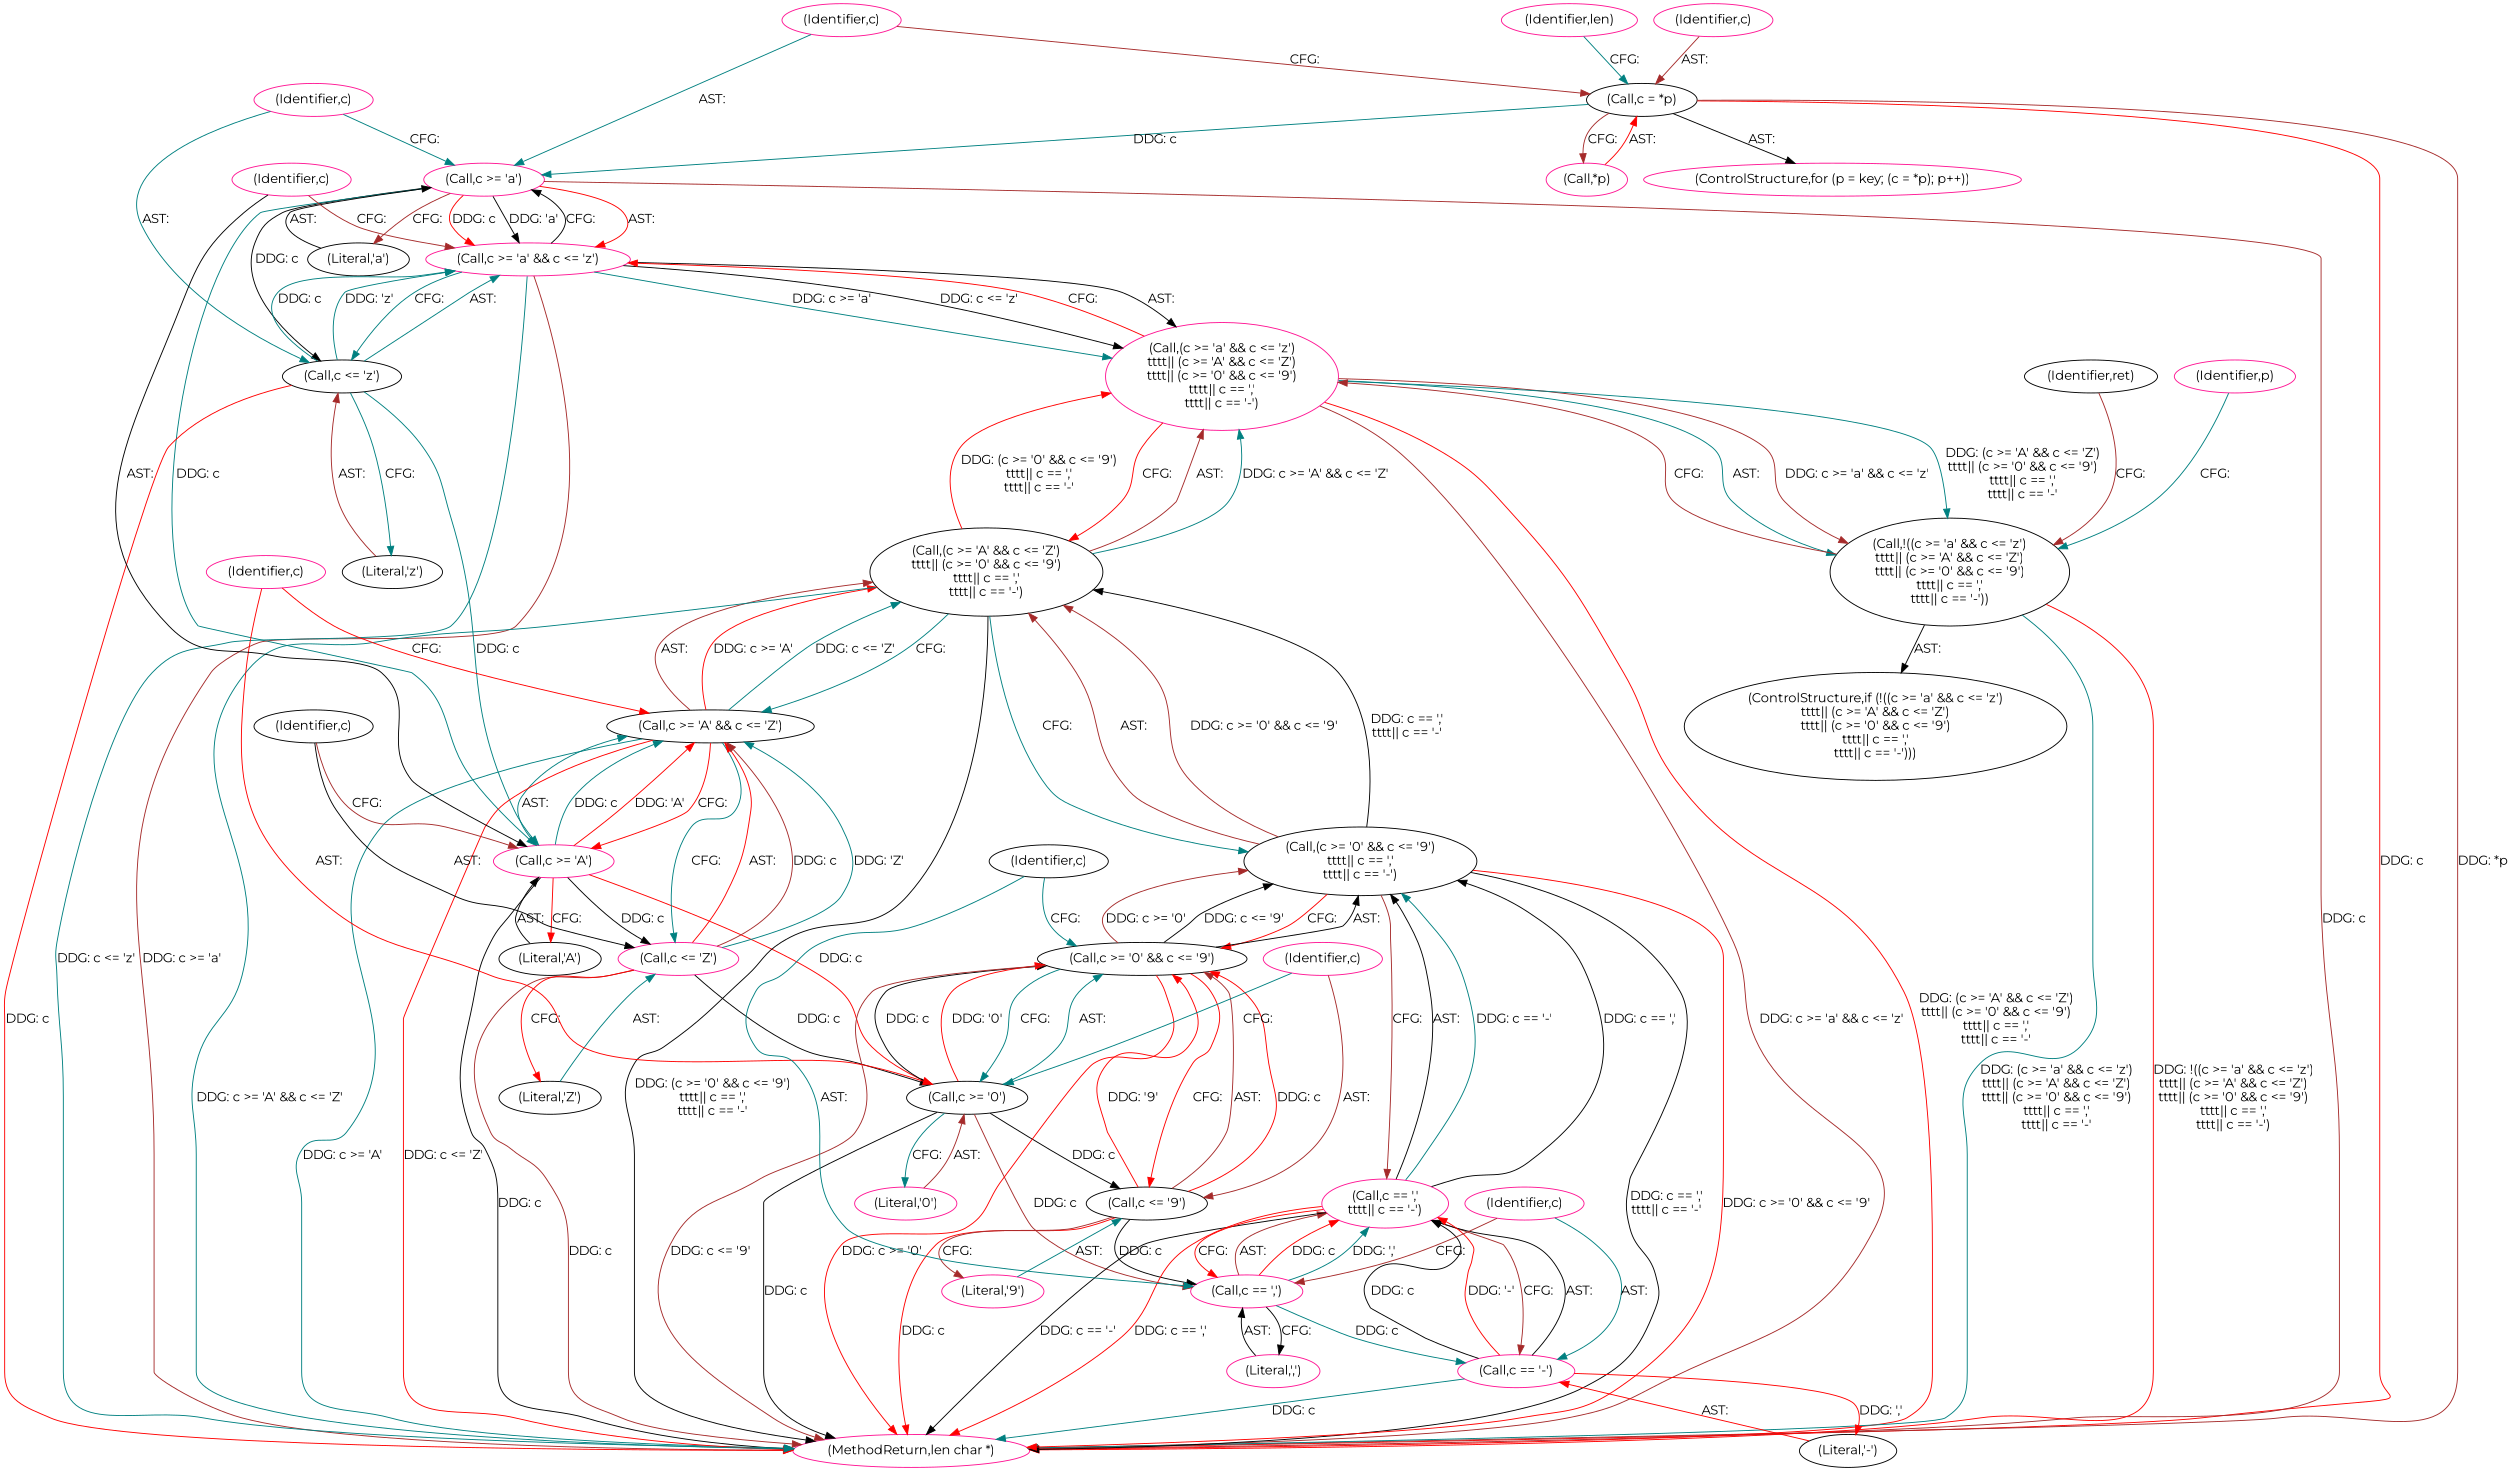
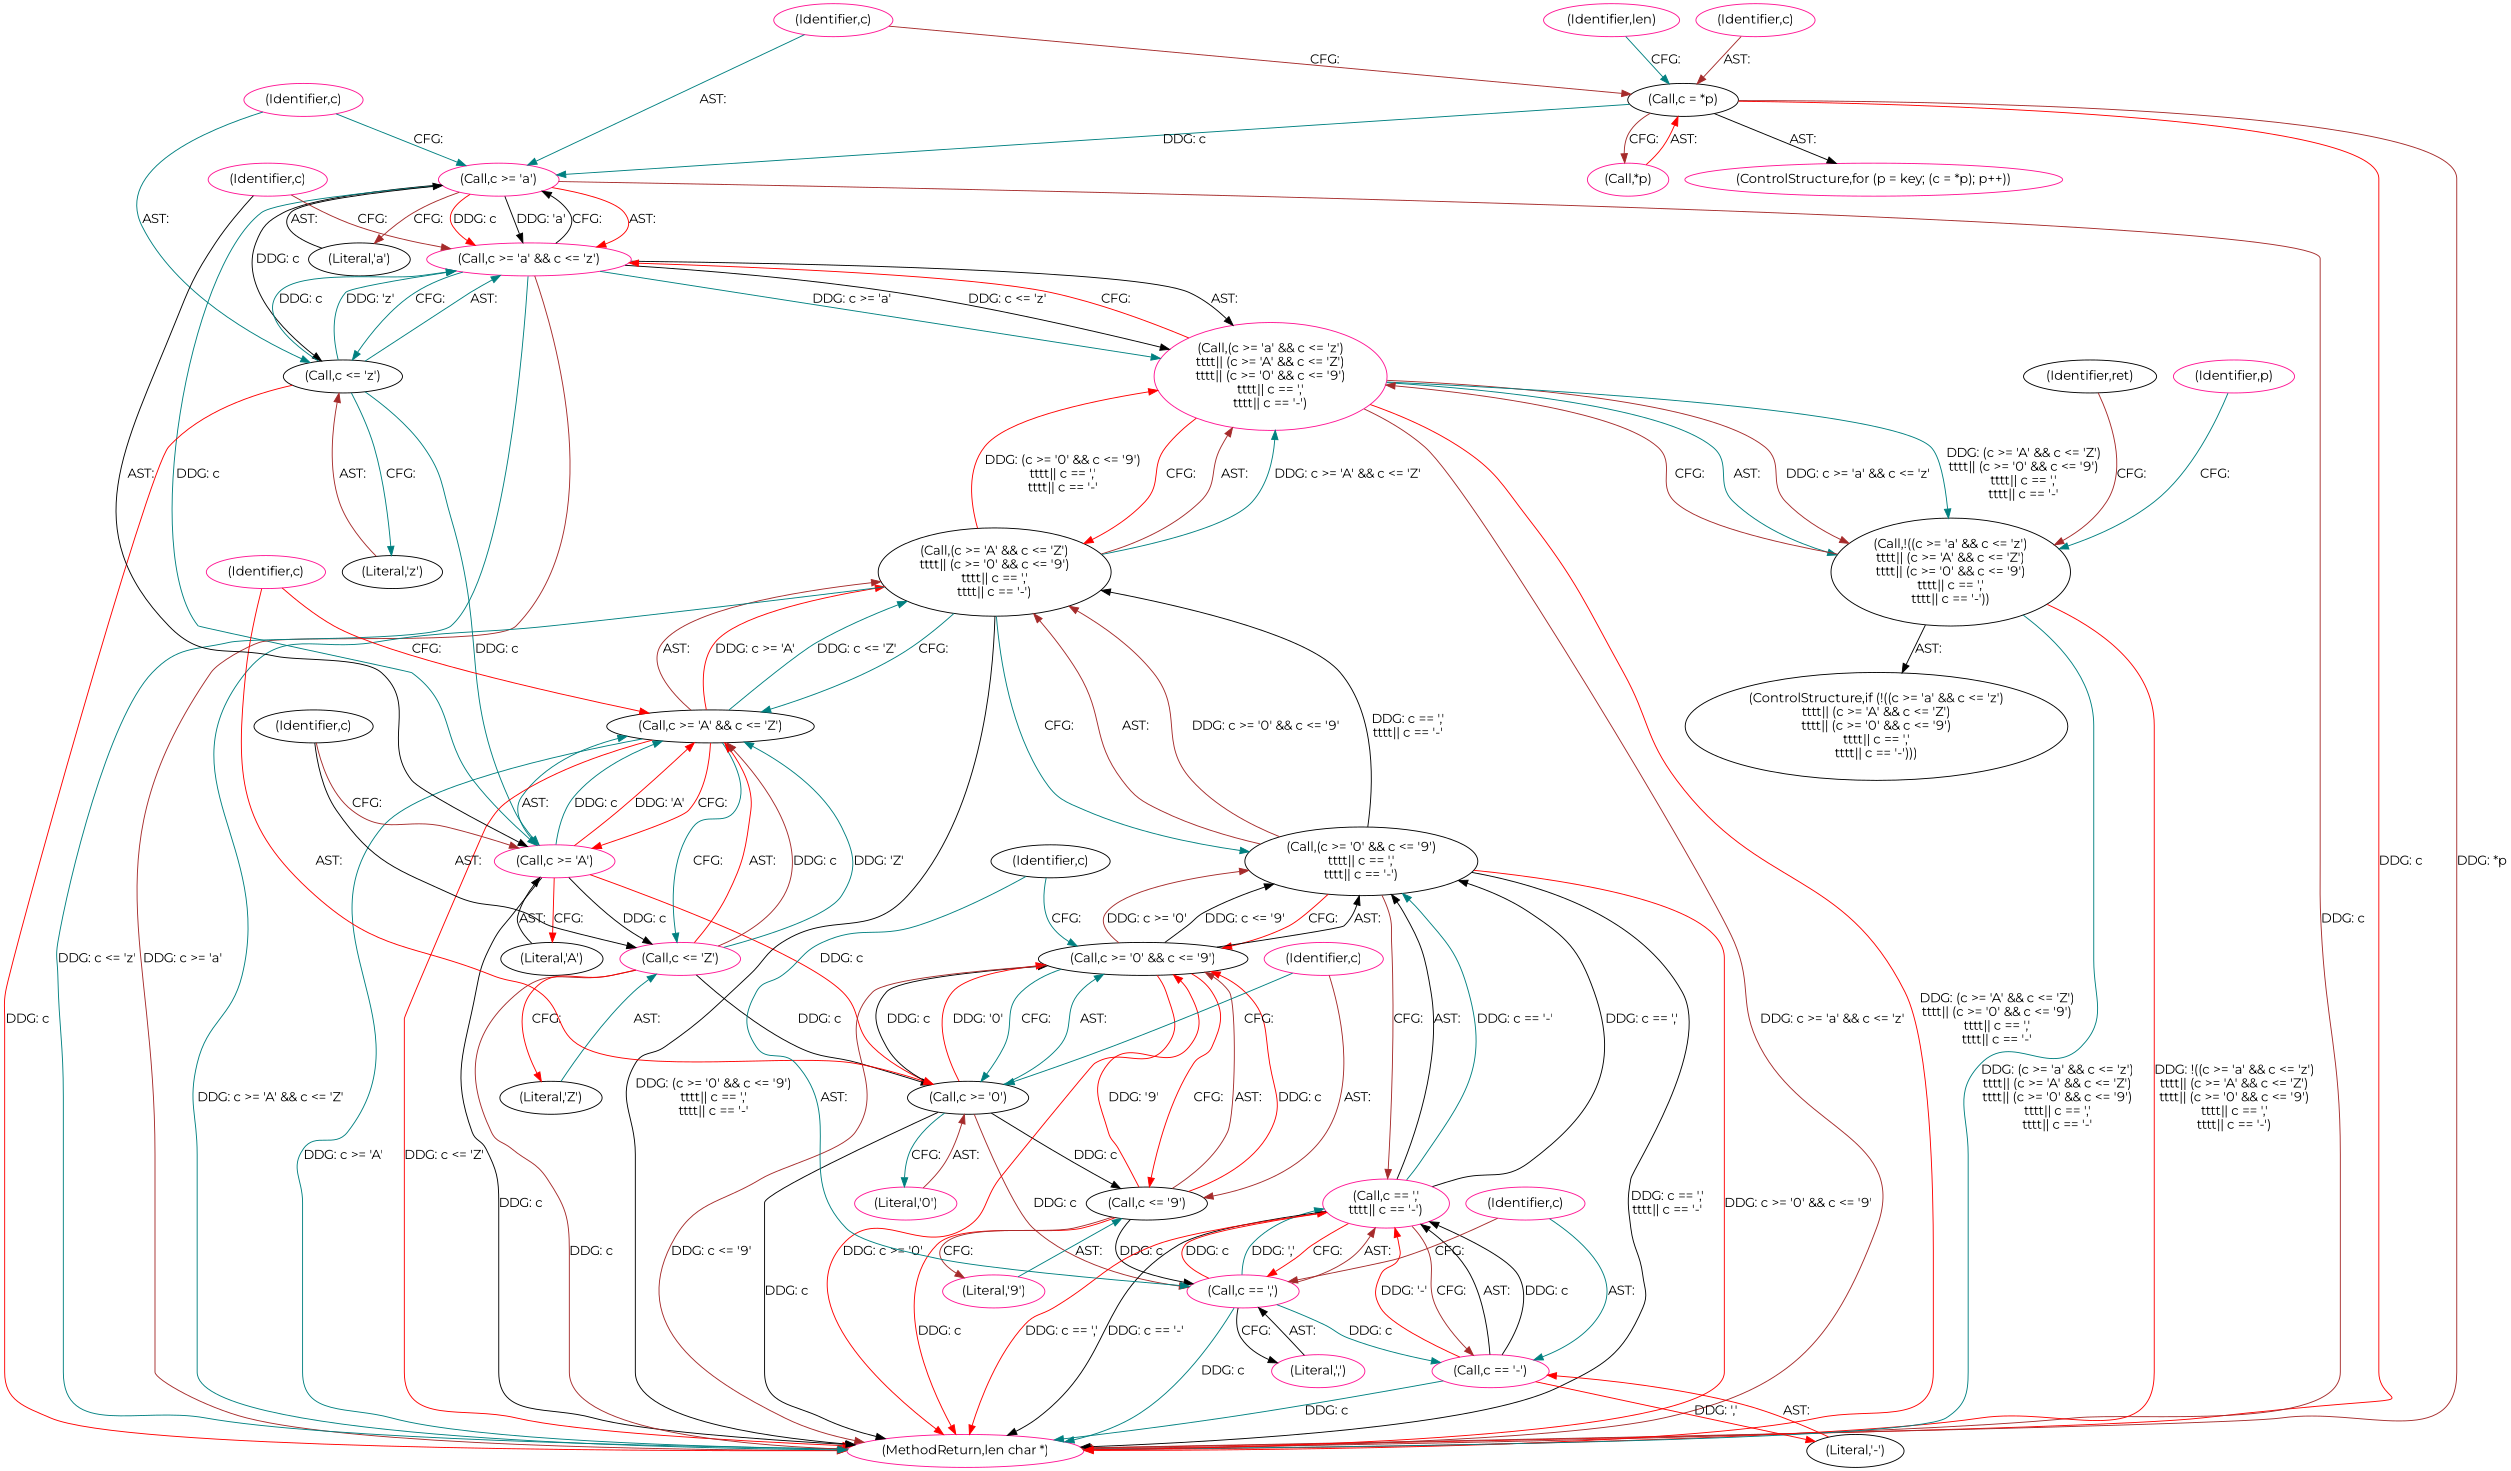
none -> (1168, 1391)
